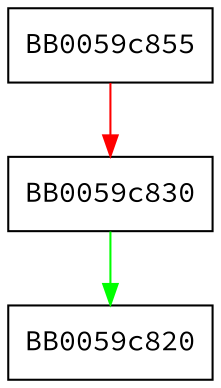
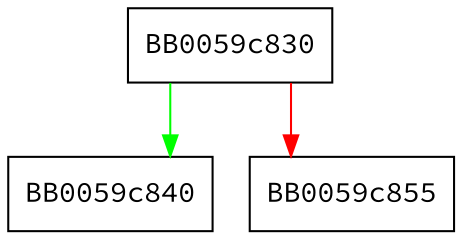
(110, 109) -> (291, 109)
(110, 343) -> (110, 194)
